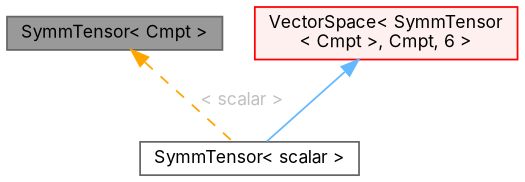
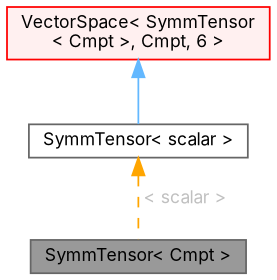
(189, 102) -> (138, 208)
